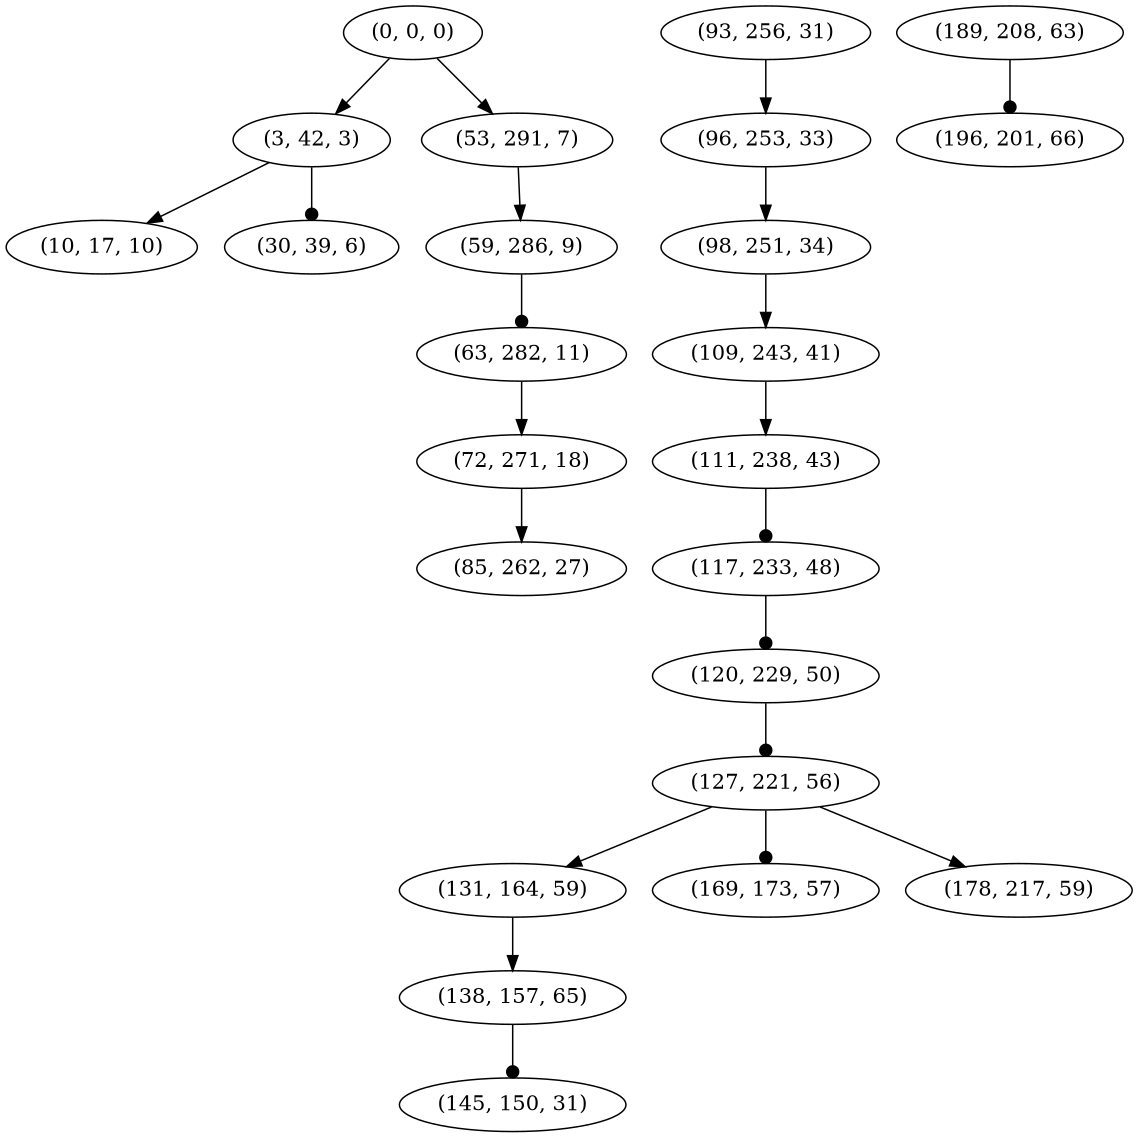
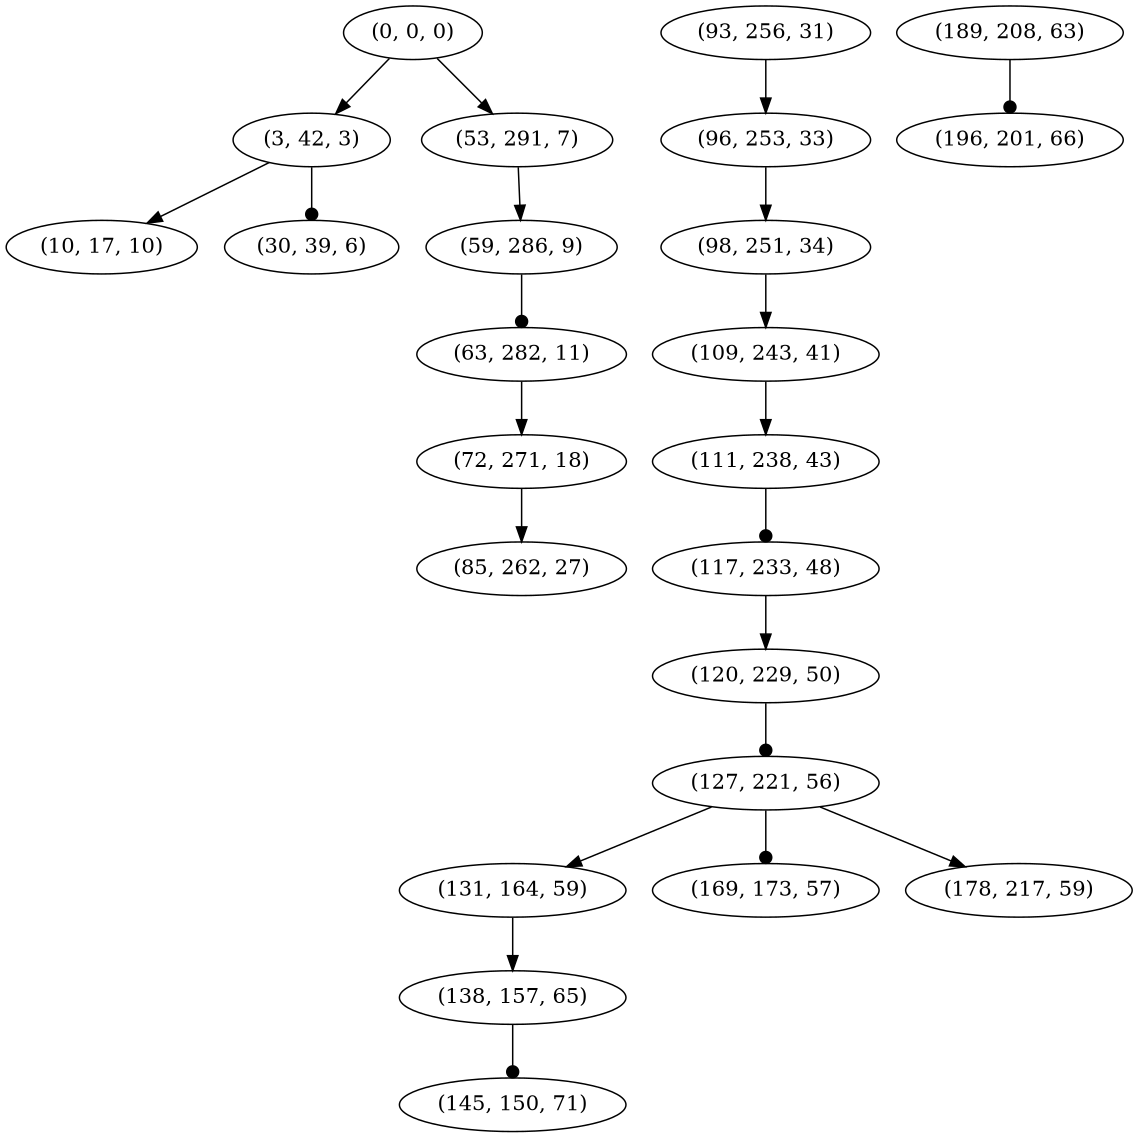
(766, 617) -> (766, 615)
(513, 1105) -> (513, 1105)
